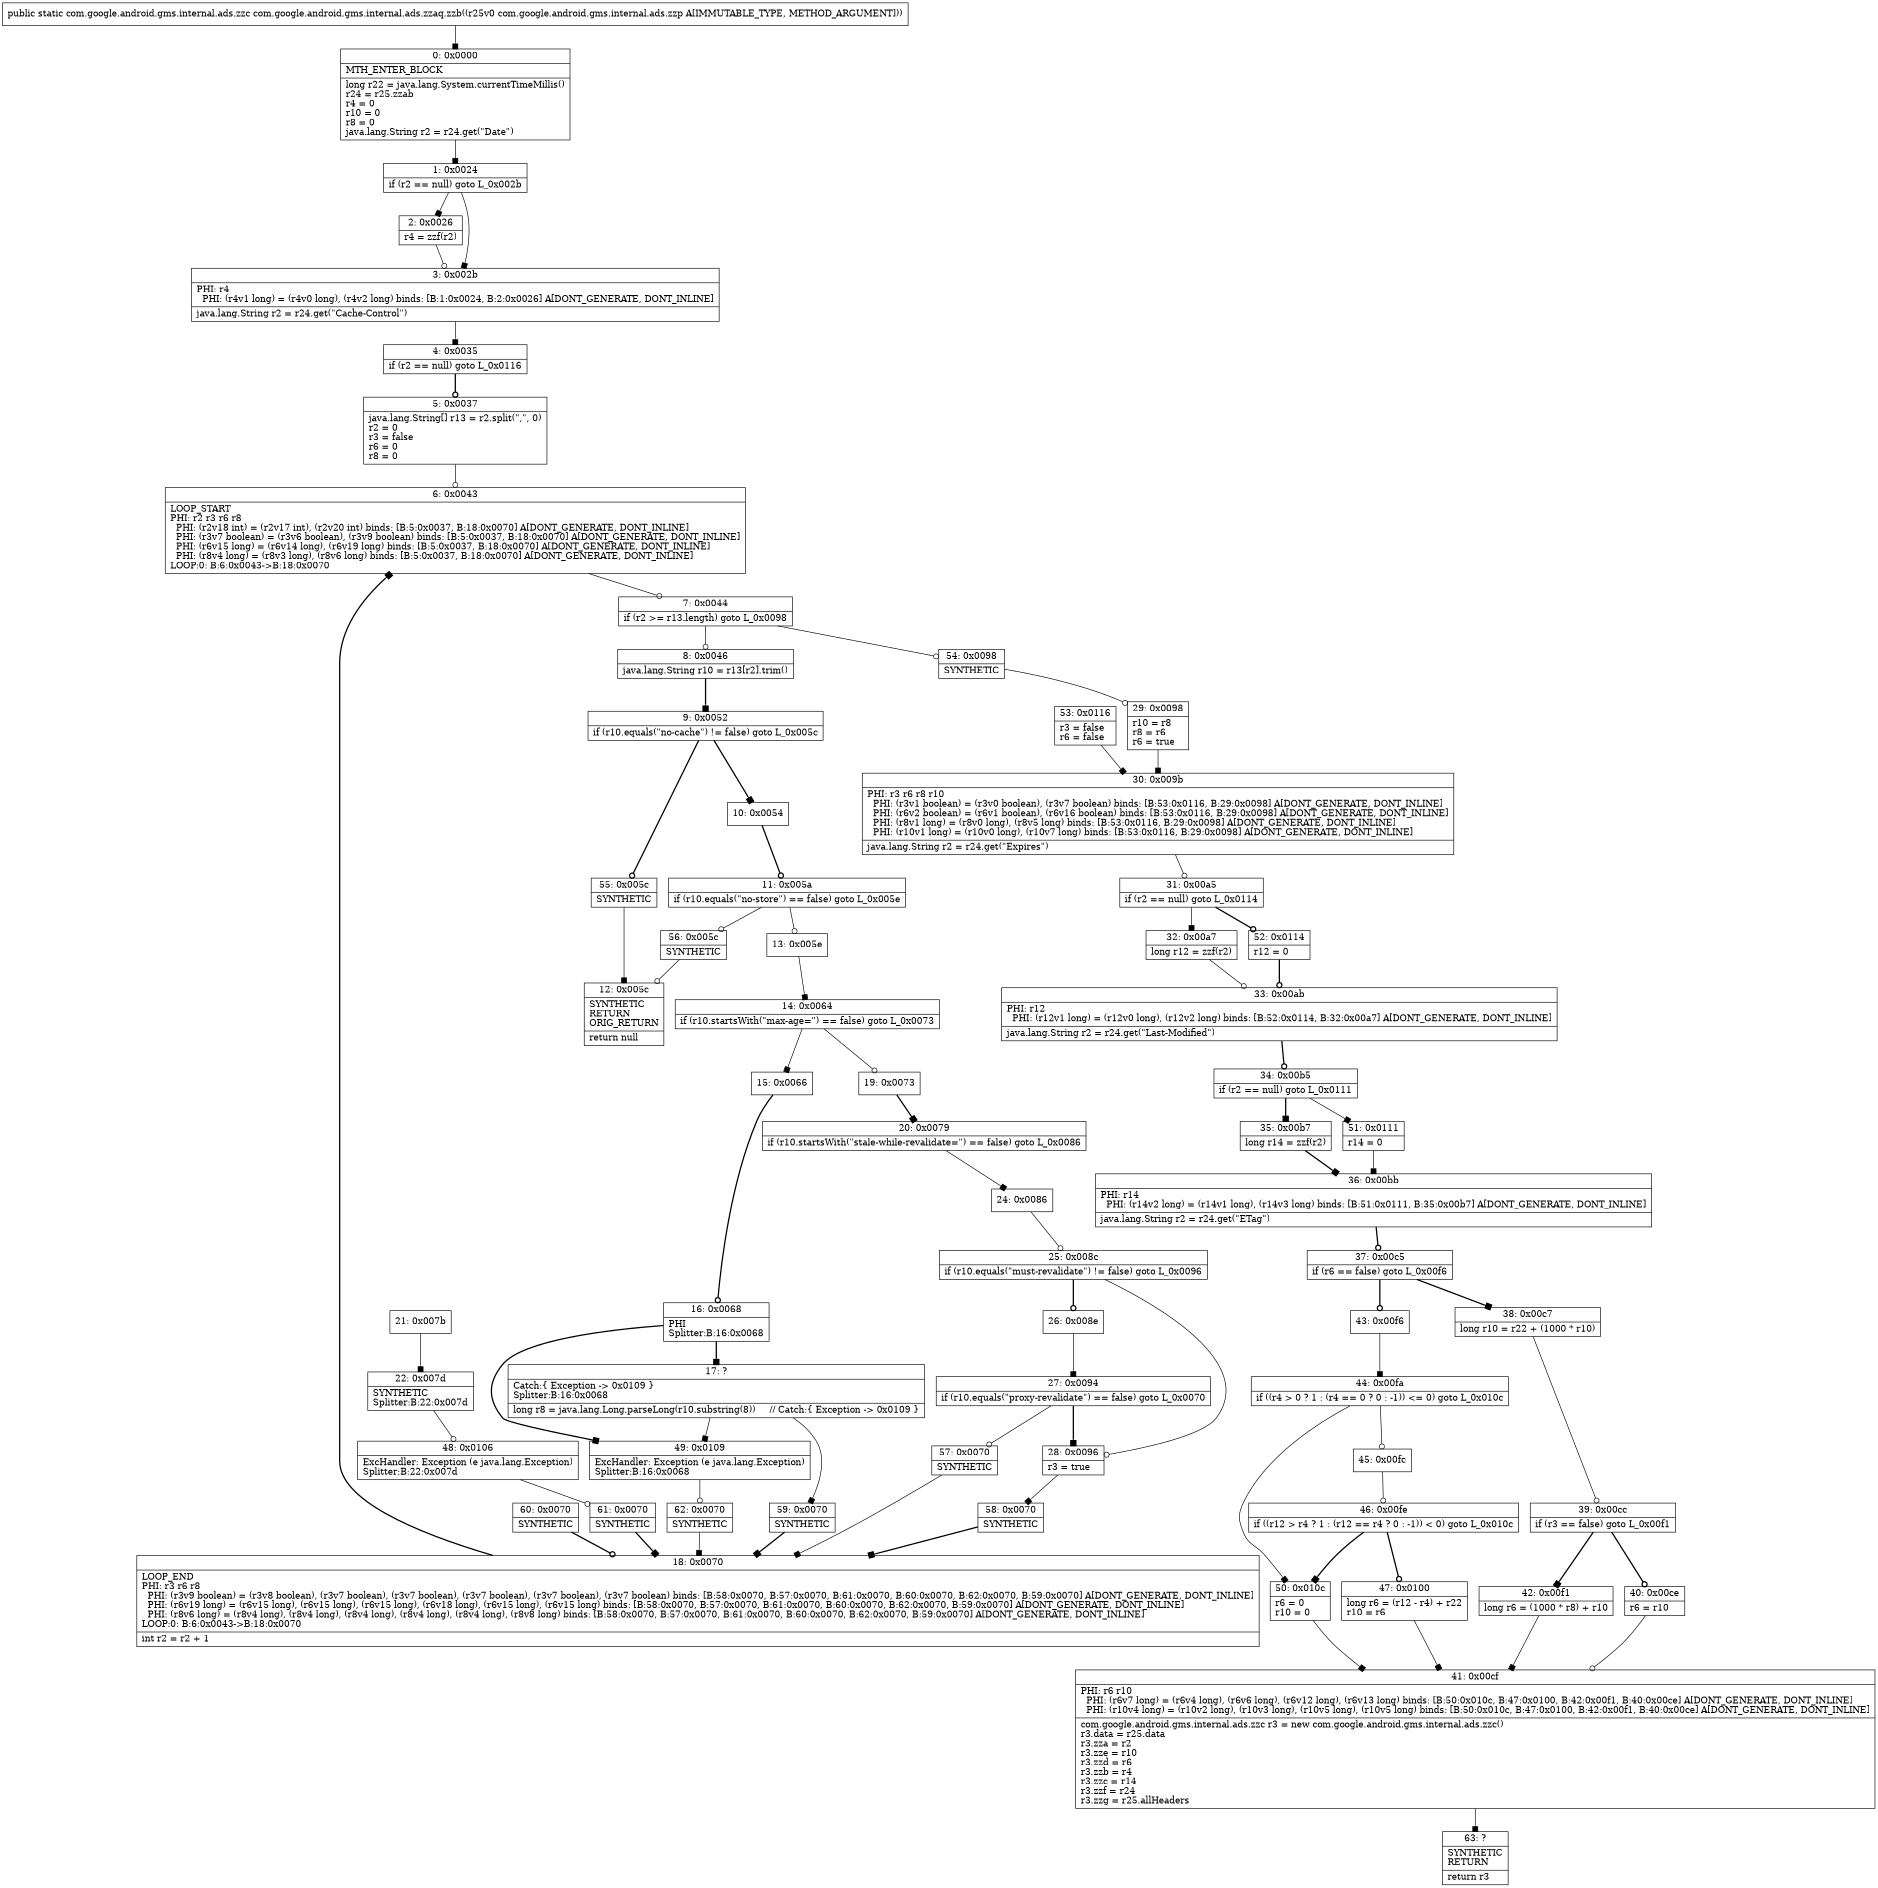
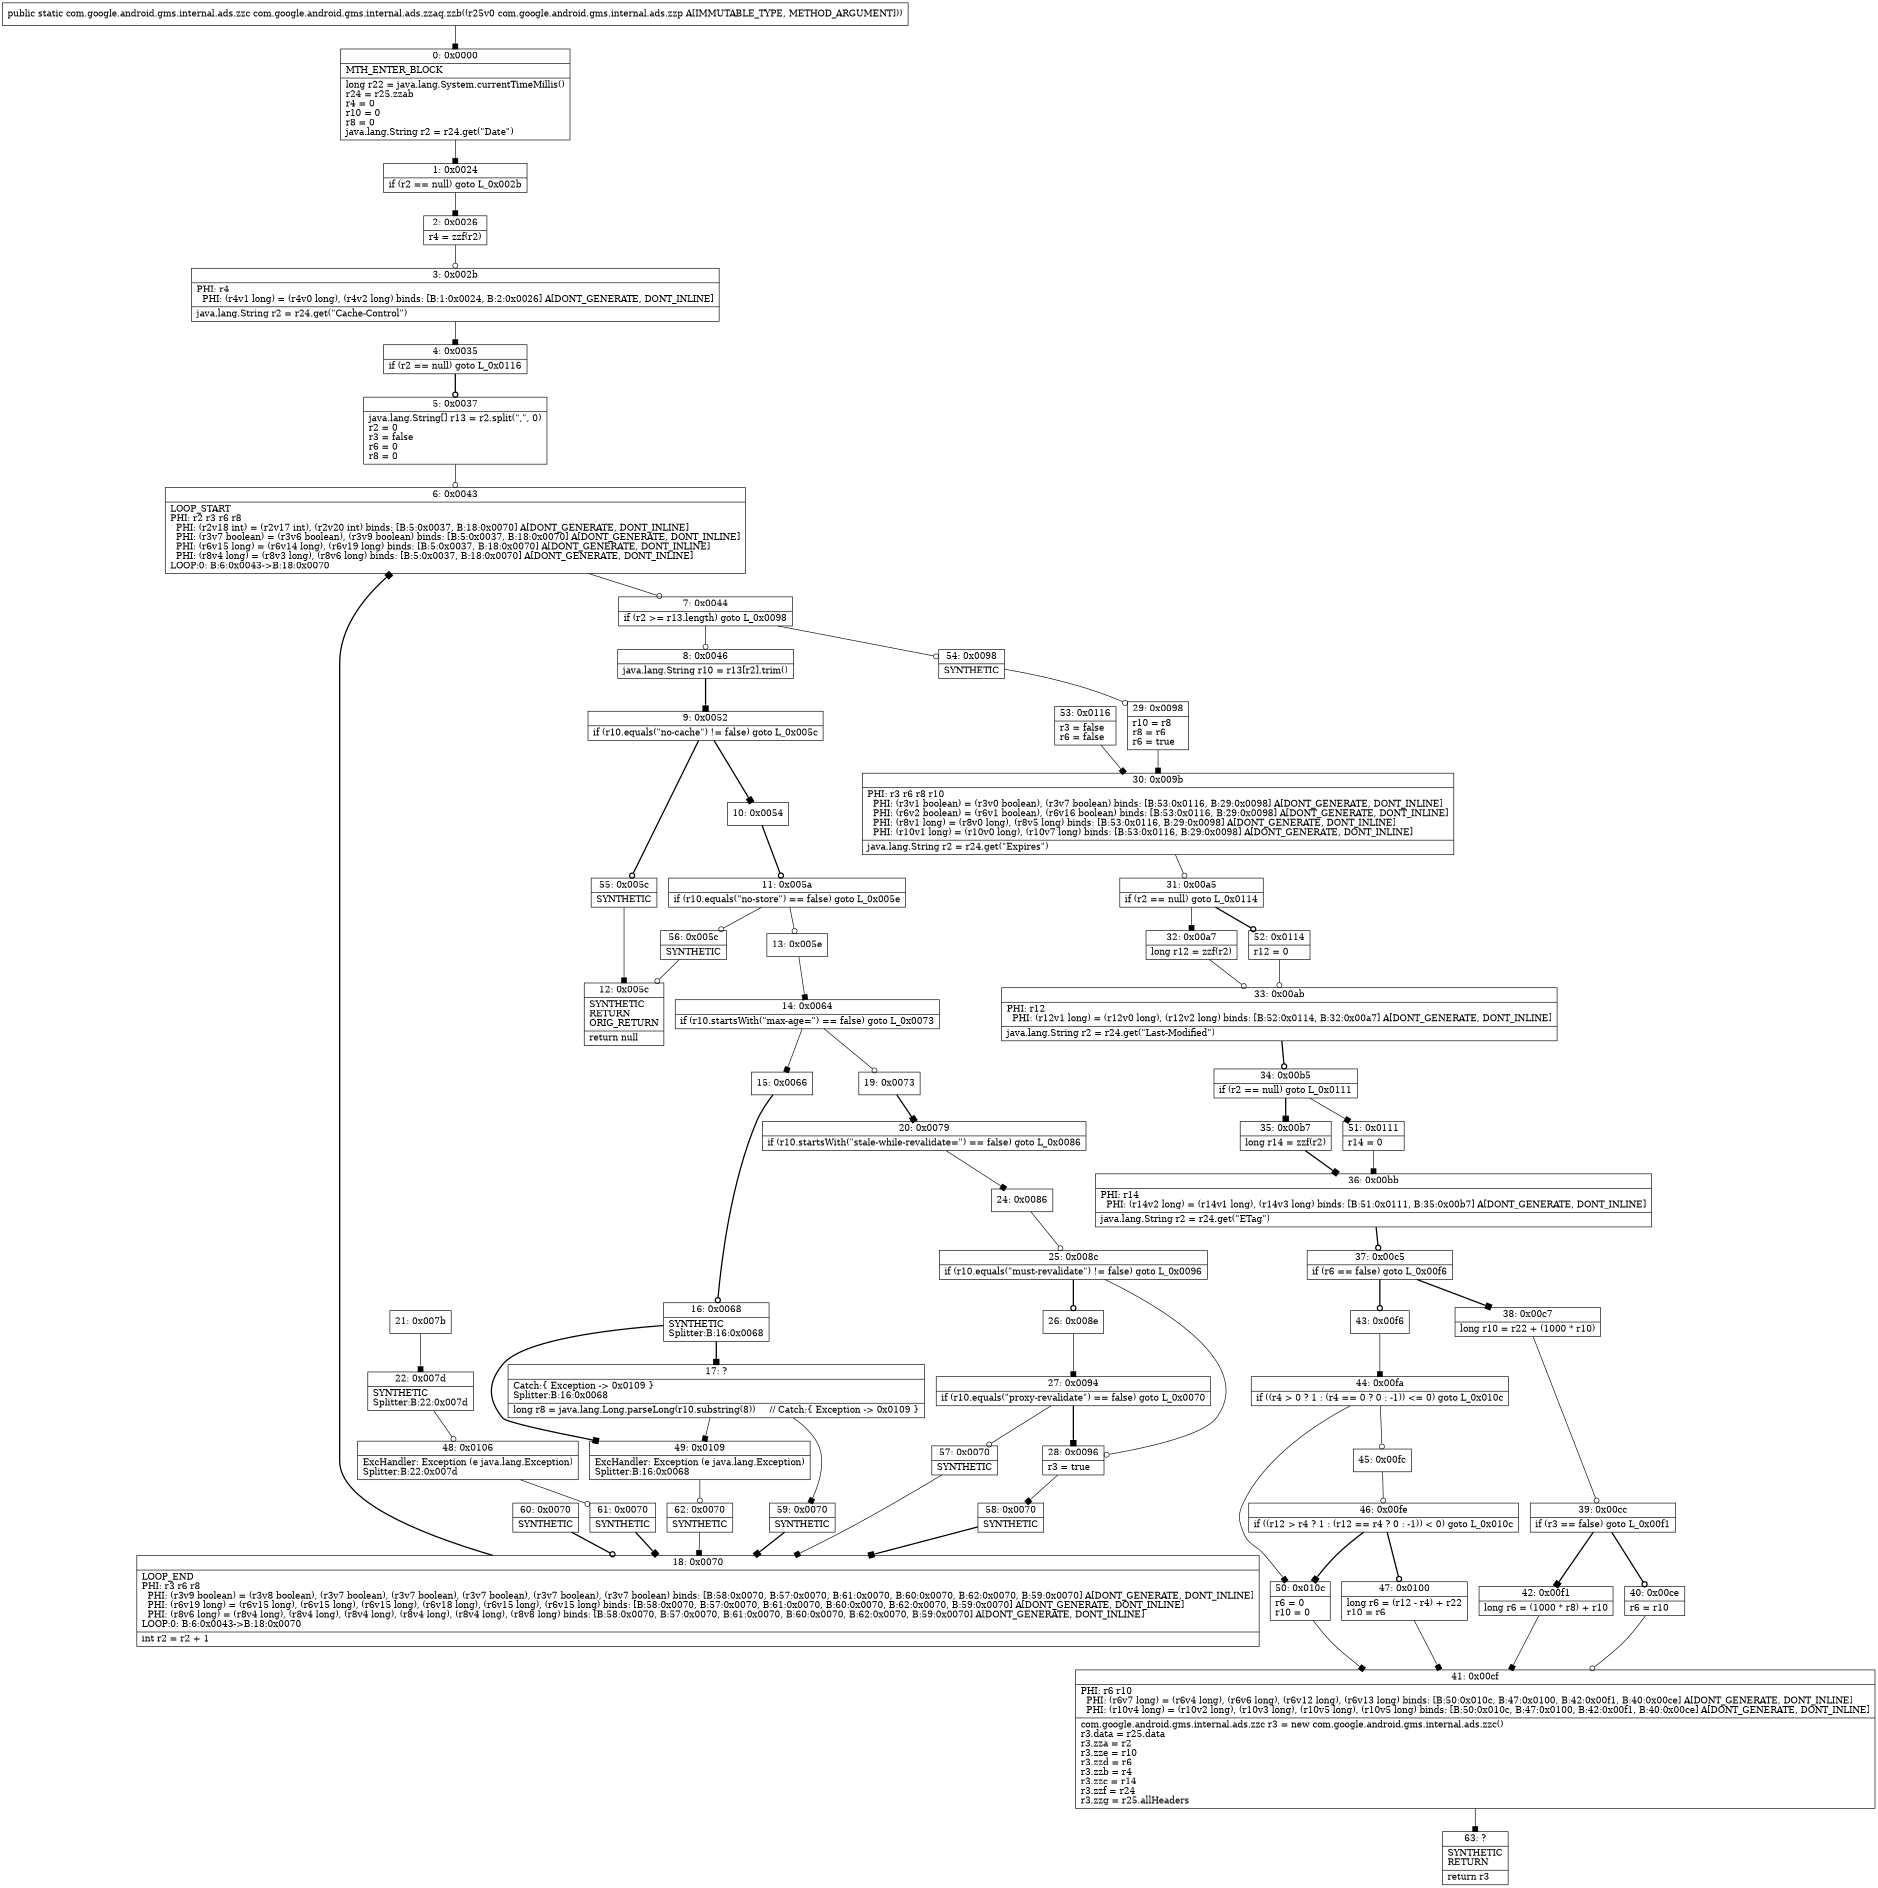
(469, 227) -> none
(1279, 971) -> (1279, 971)
(677, 1324) -> (696, 1324)
